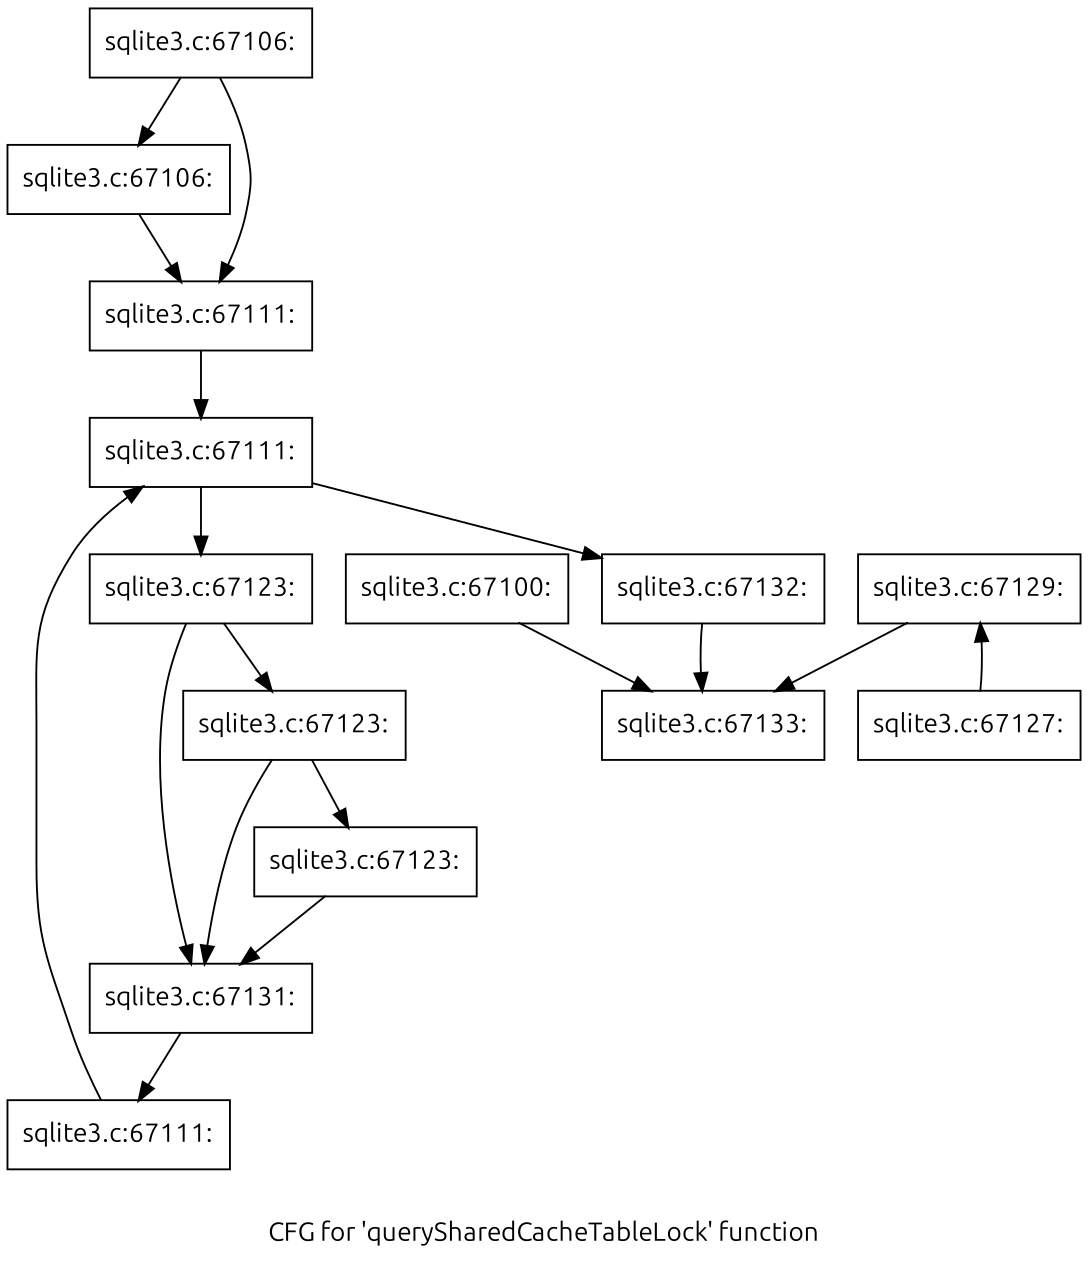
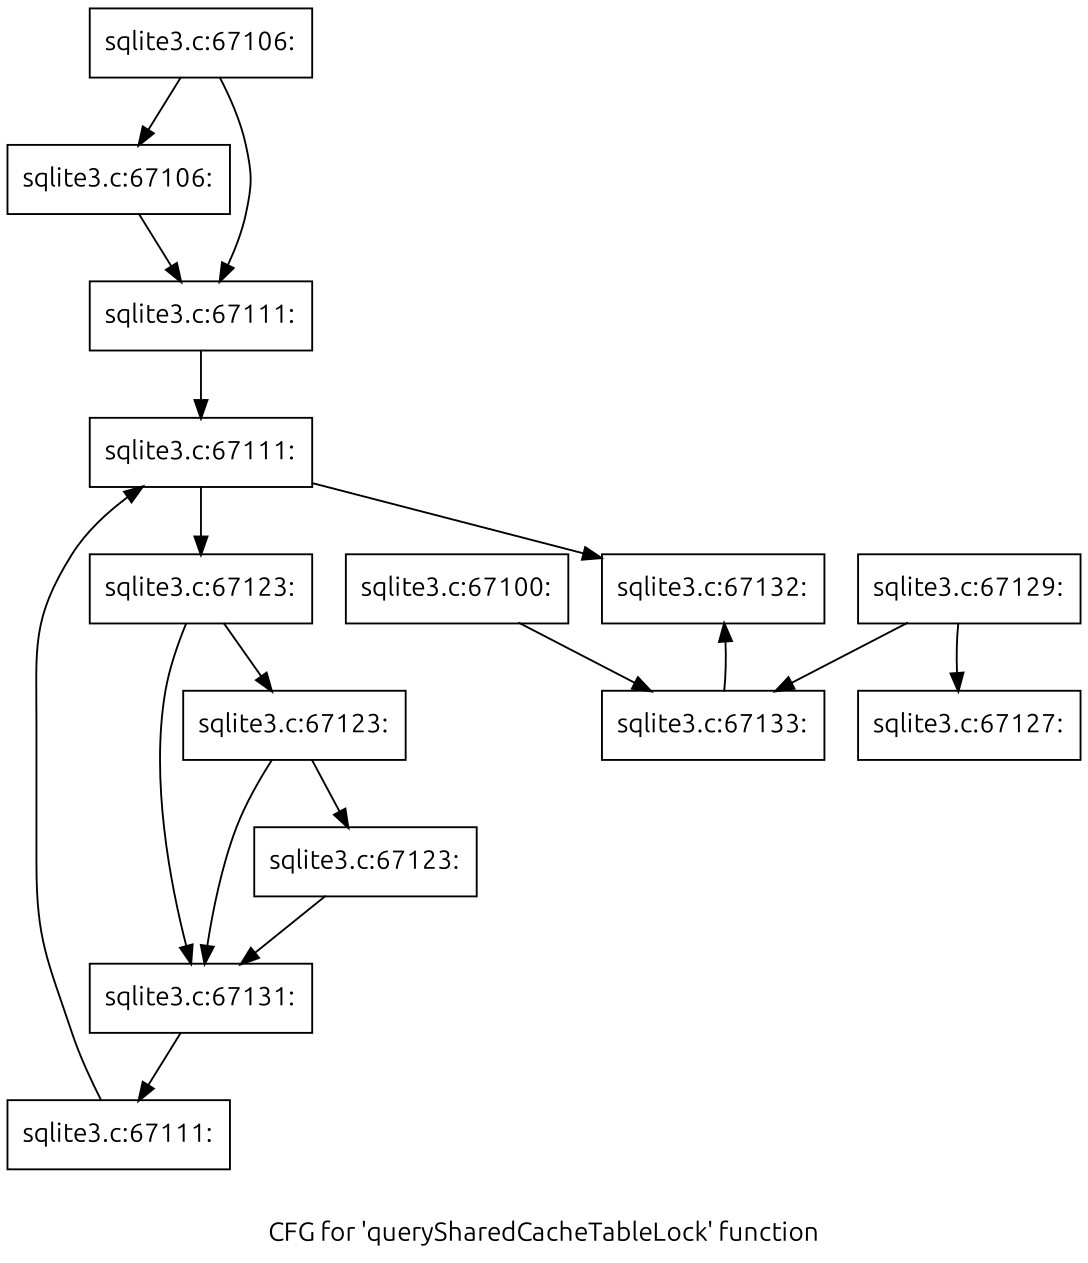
(701, 648) -> (726, 667)
(982, 667) -> (957, 648)
